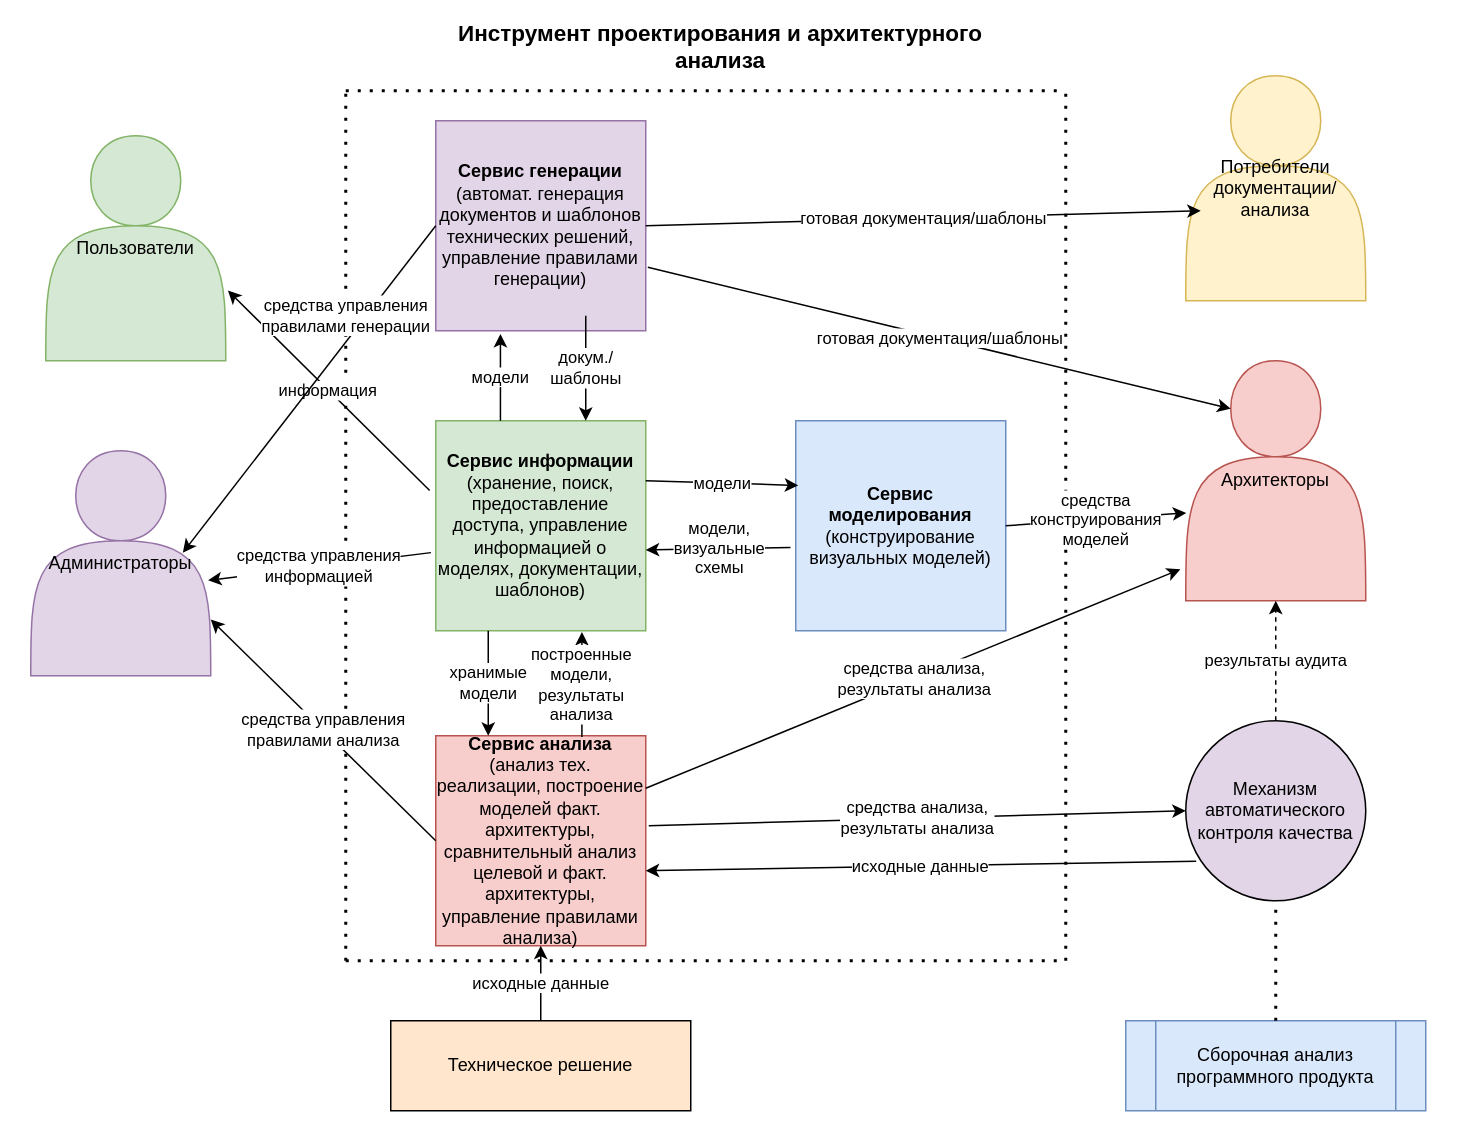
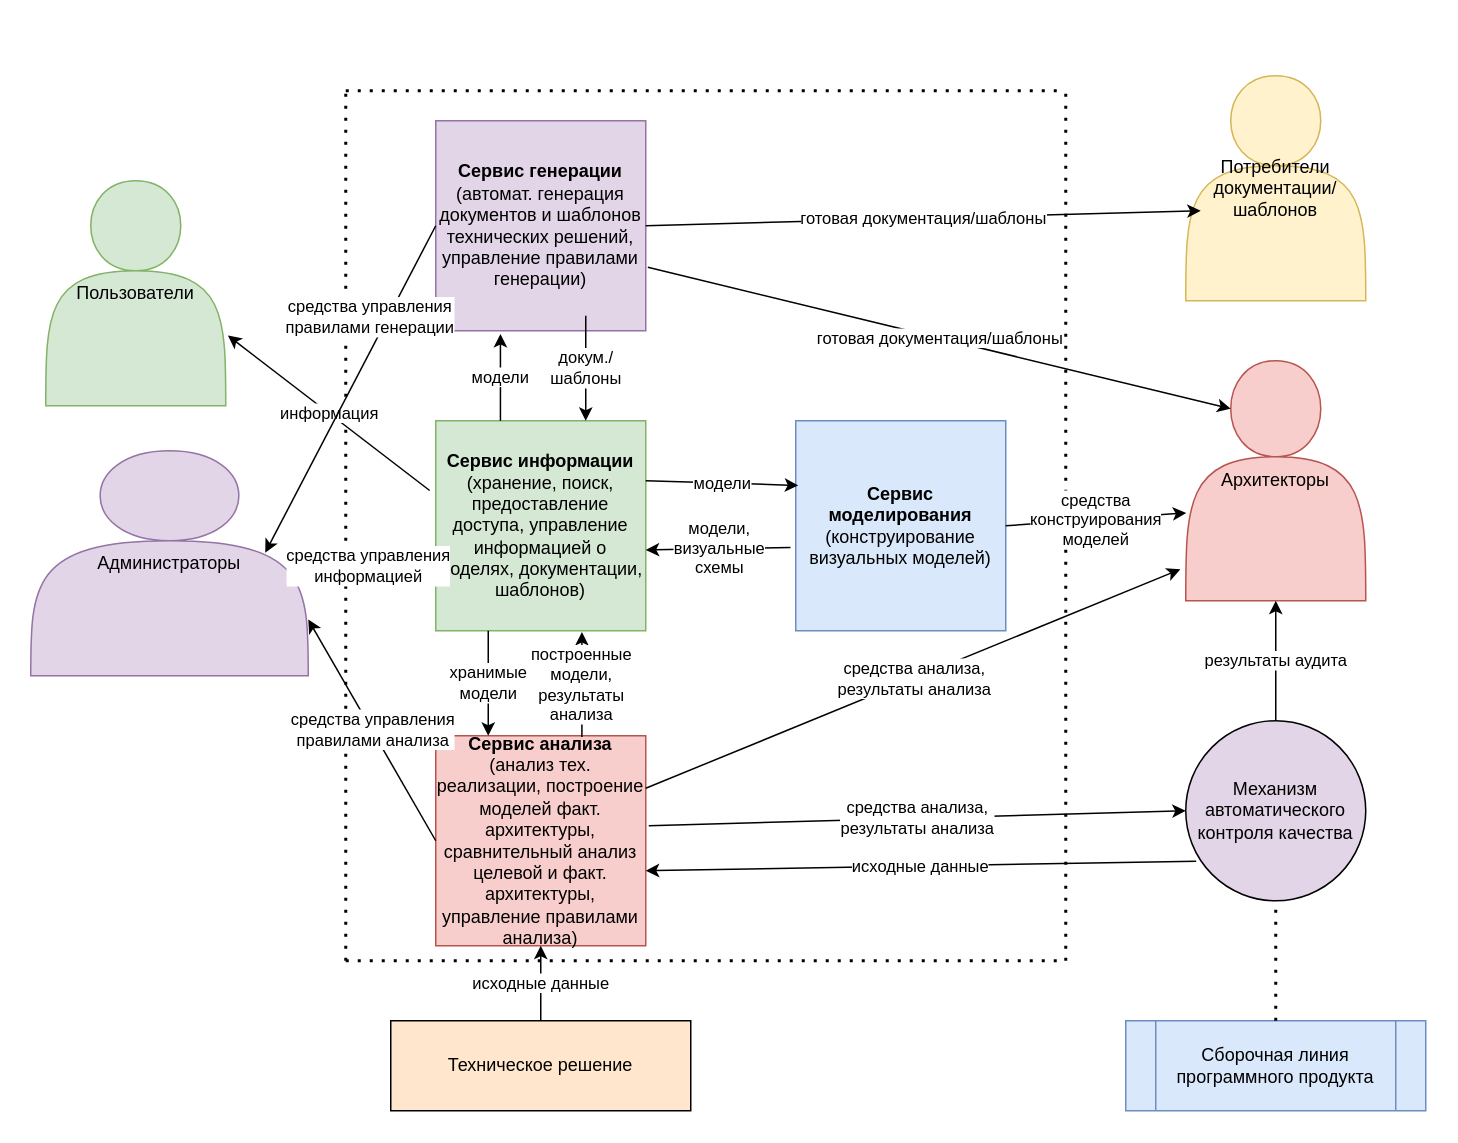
(721, 46) -> none
(1276, 188) -> (1276, 188)
(136, 248) -> (136, 293)
(121, 563) -> (170, 563)
(1276, 696) -> (1276, 696)
(1276, 1066) -> (1276, 1066)
